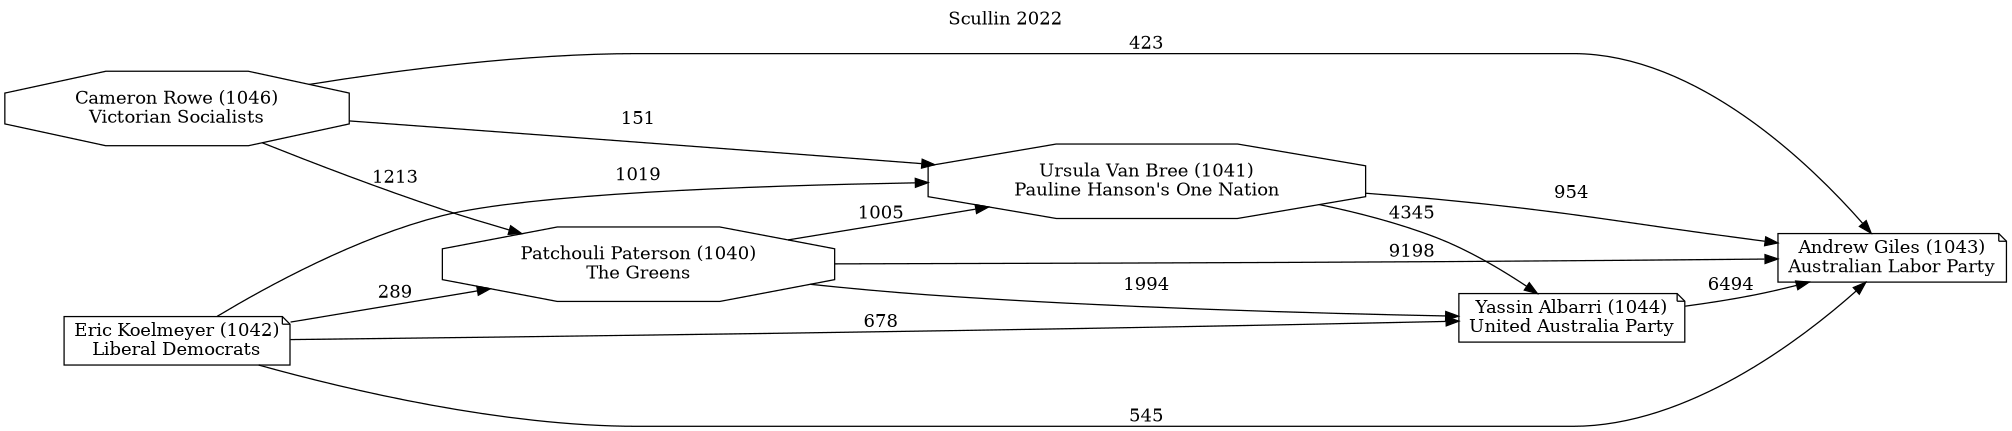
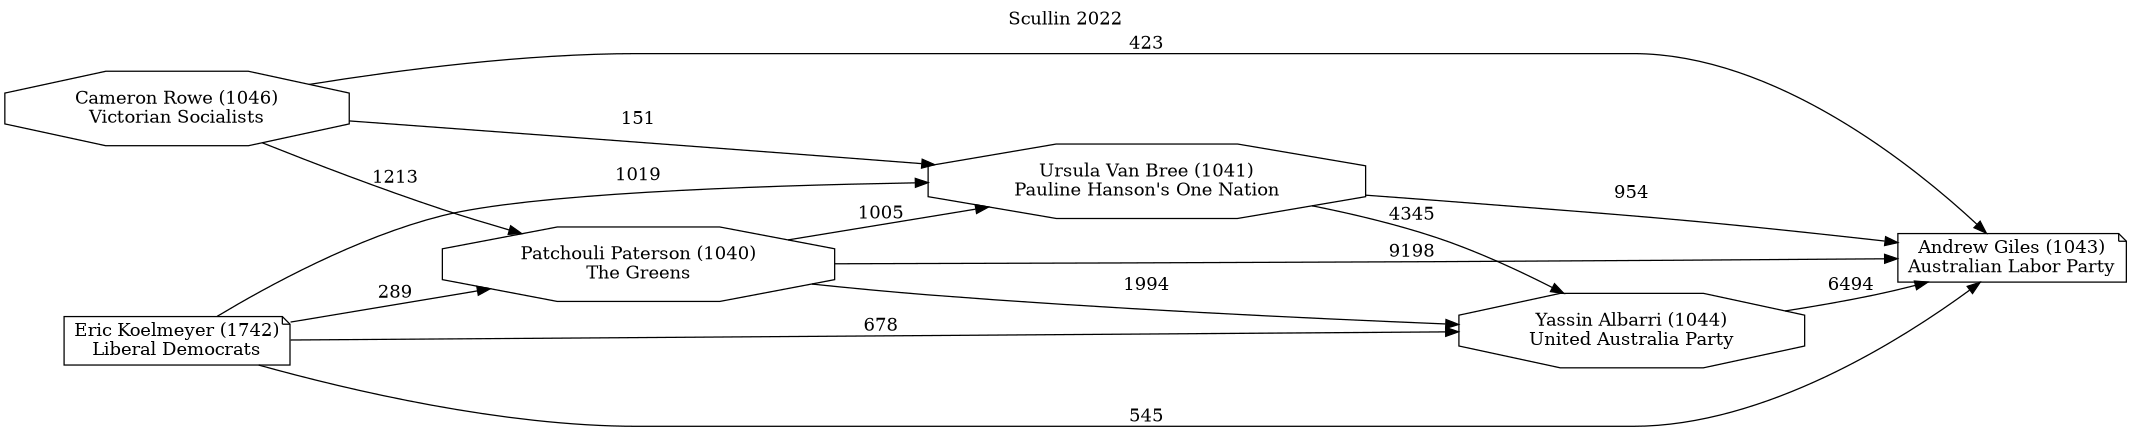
(1572, 318) -> (1632, 331)
(177, 341) -> (177, 341)
